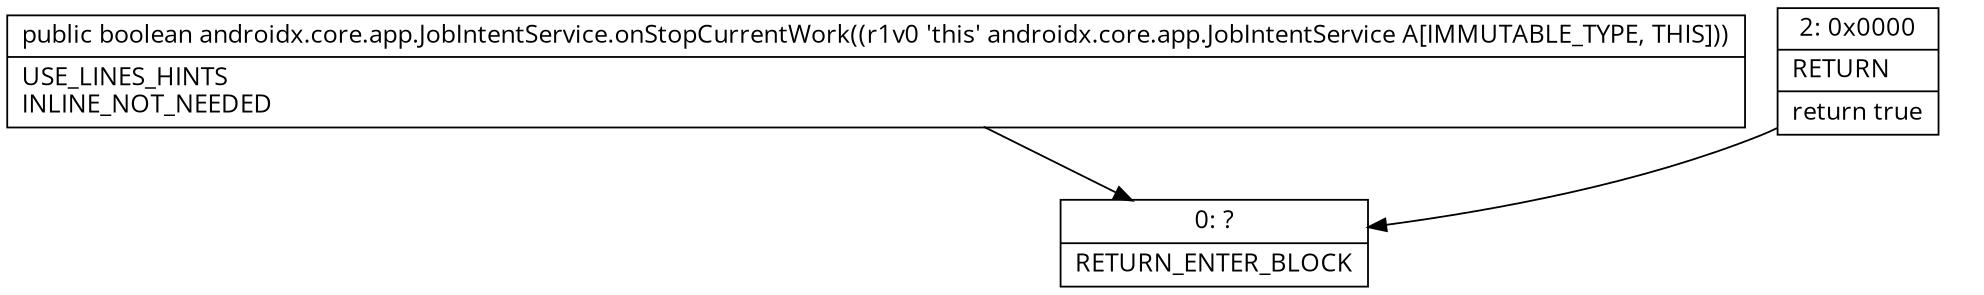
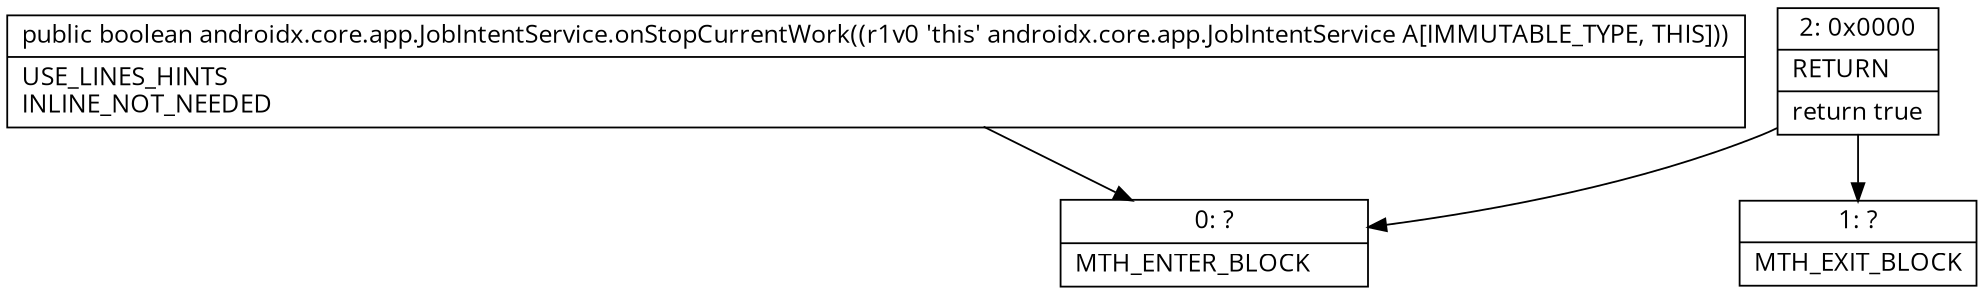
none -> (1858, 243)
(1214, 264) -> (1193, 264)
